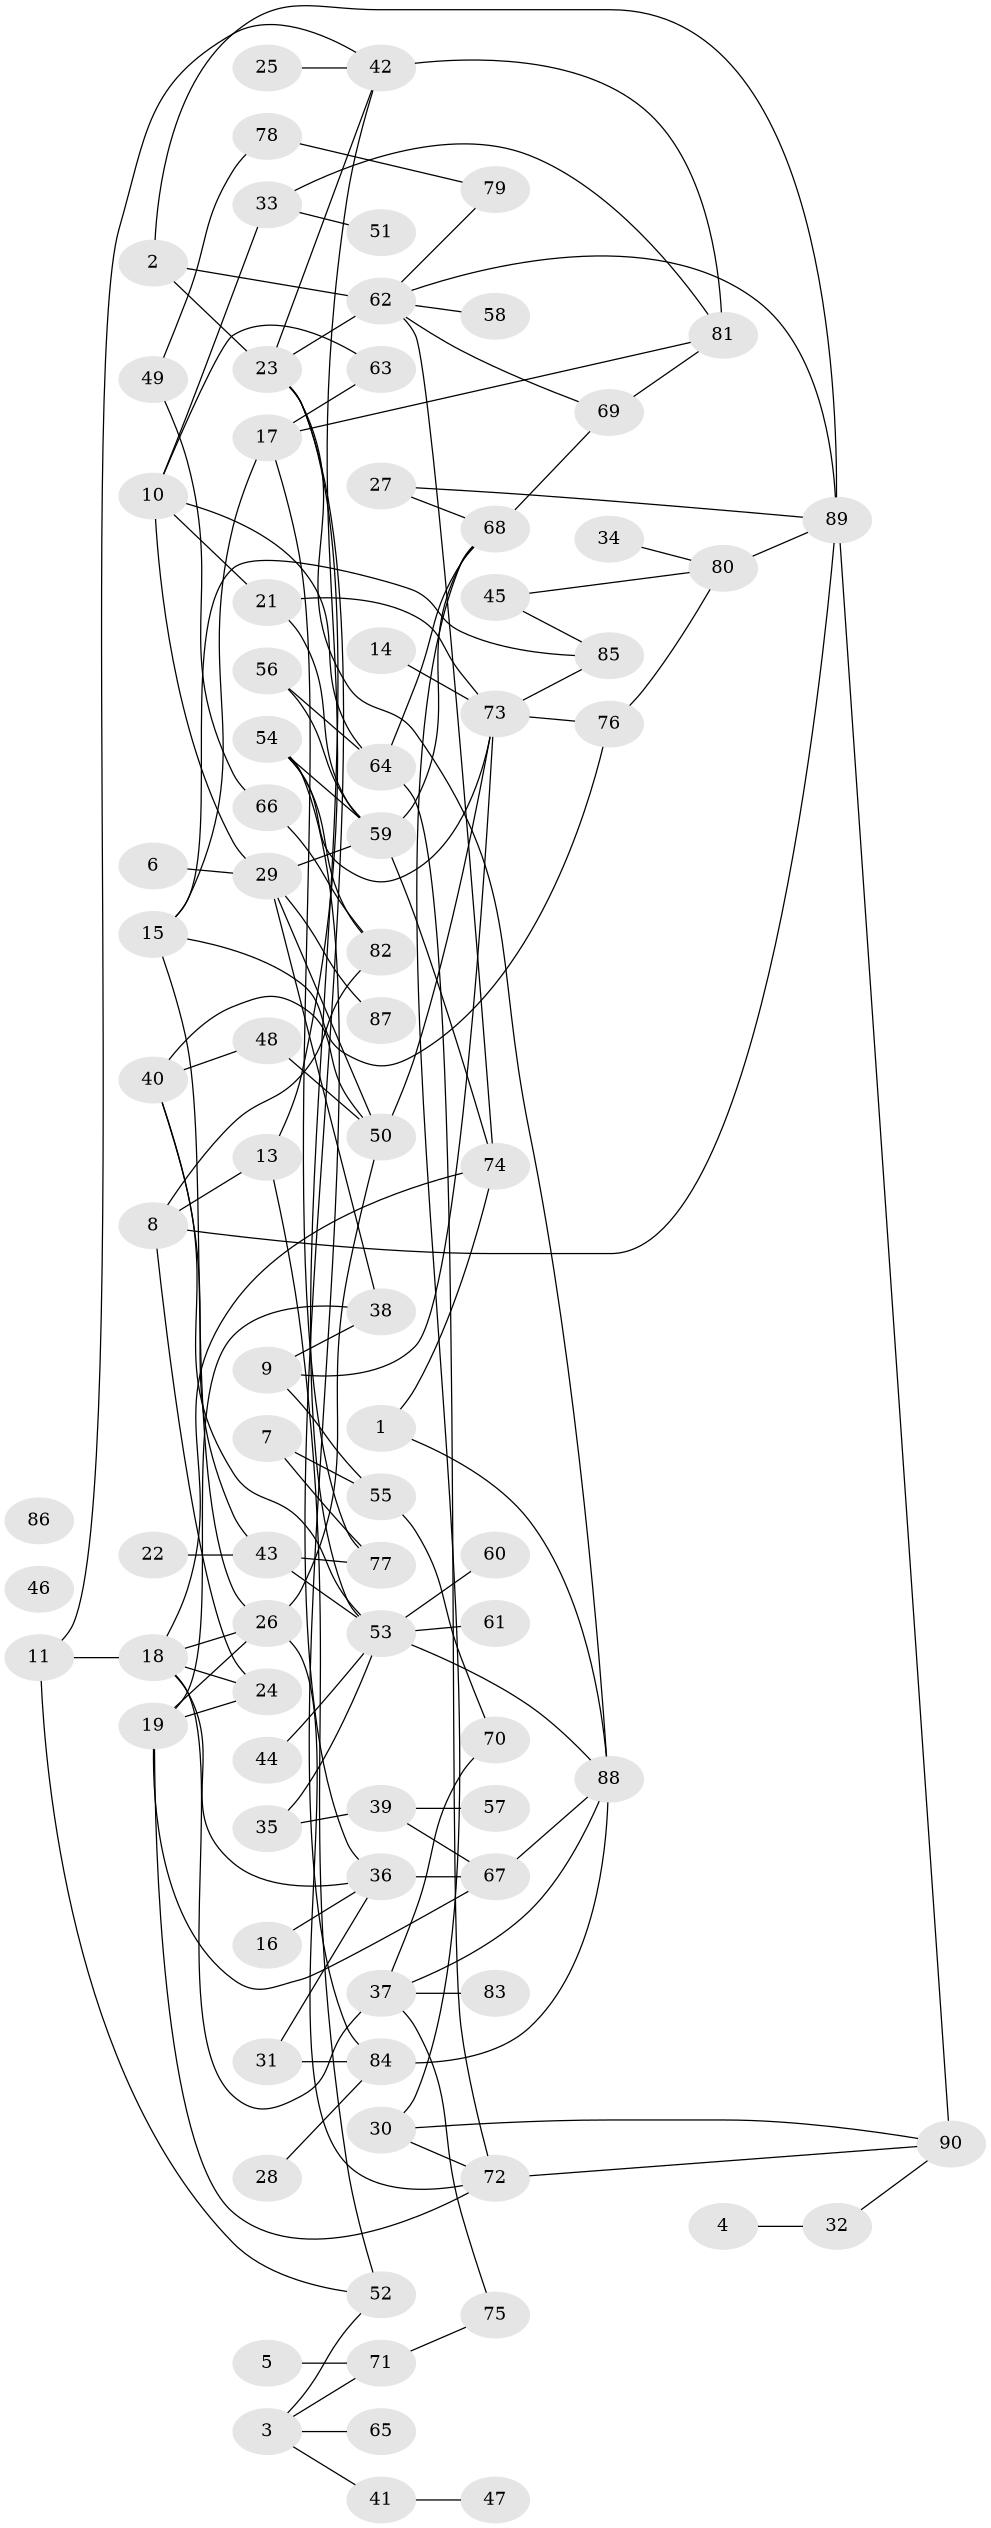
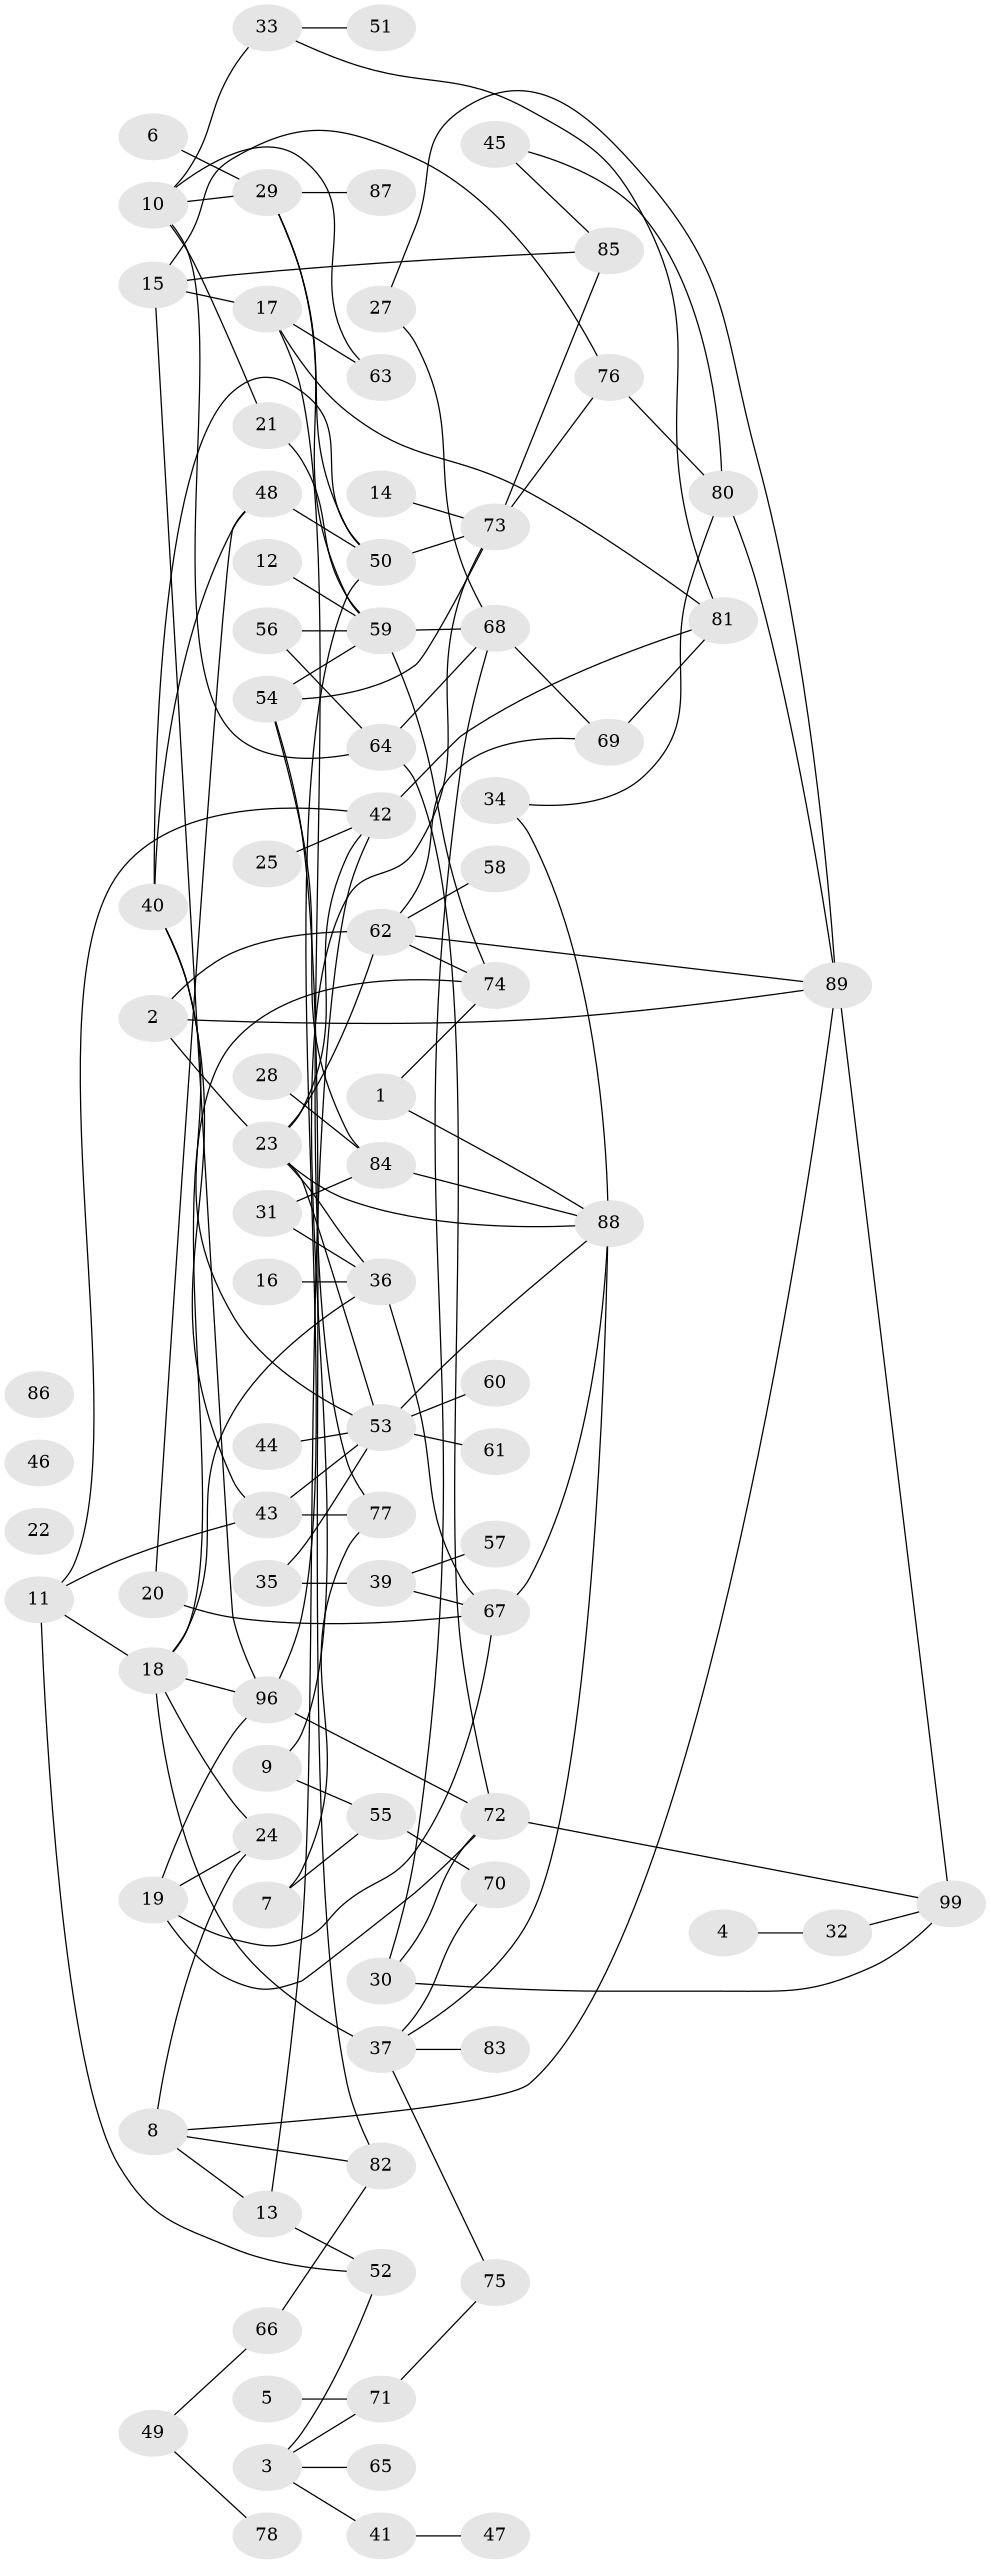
(495, 190) -> none
none -> (267, 562)
(408, 613) -> none
none -> (586, 1003)
(381, 1312) -> none
(210, 1555) -> (149, 1549)
none -> (153, 1595)
(267, 1623) -> (267, 1700)
(951, 2144) -> (951, 1904)
